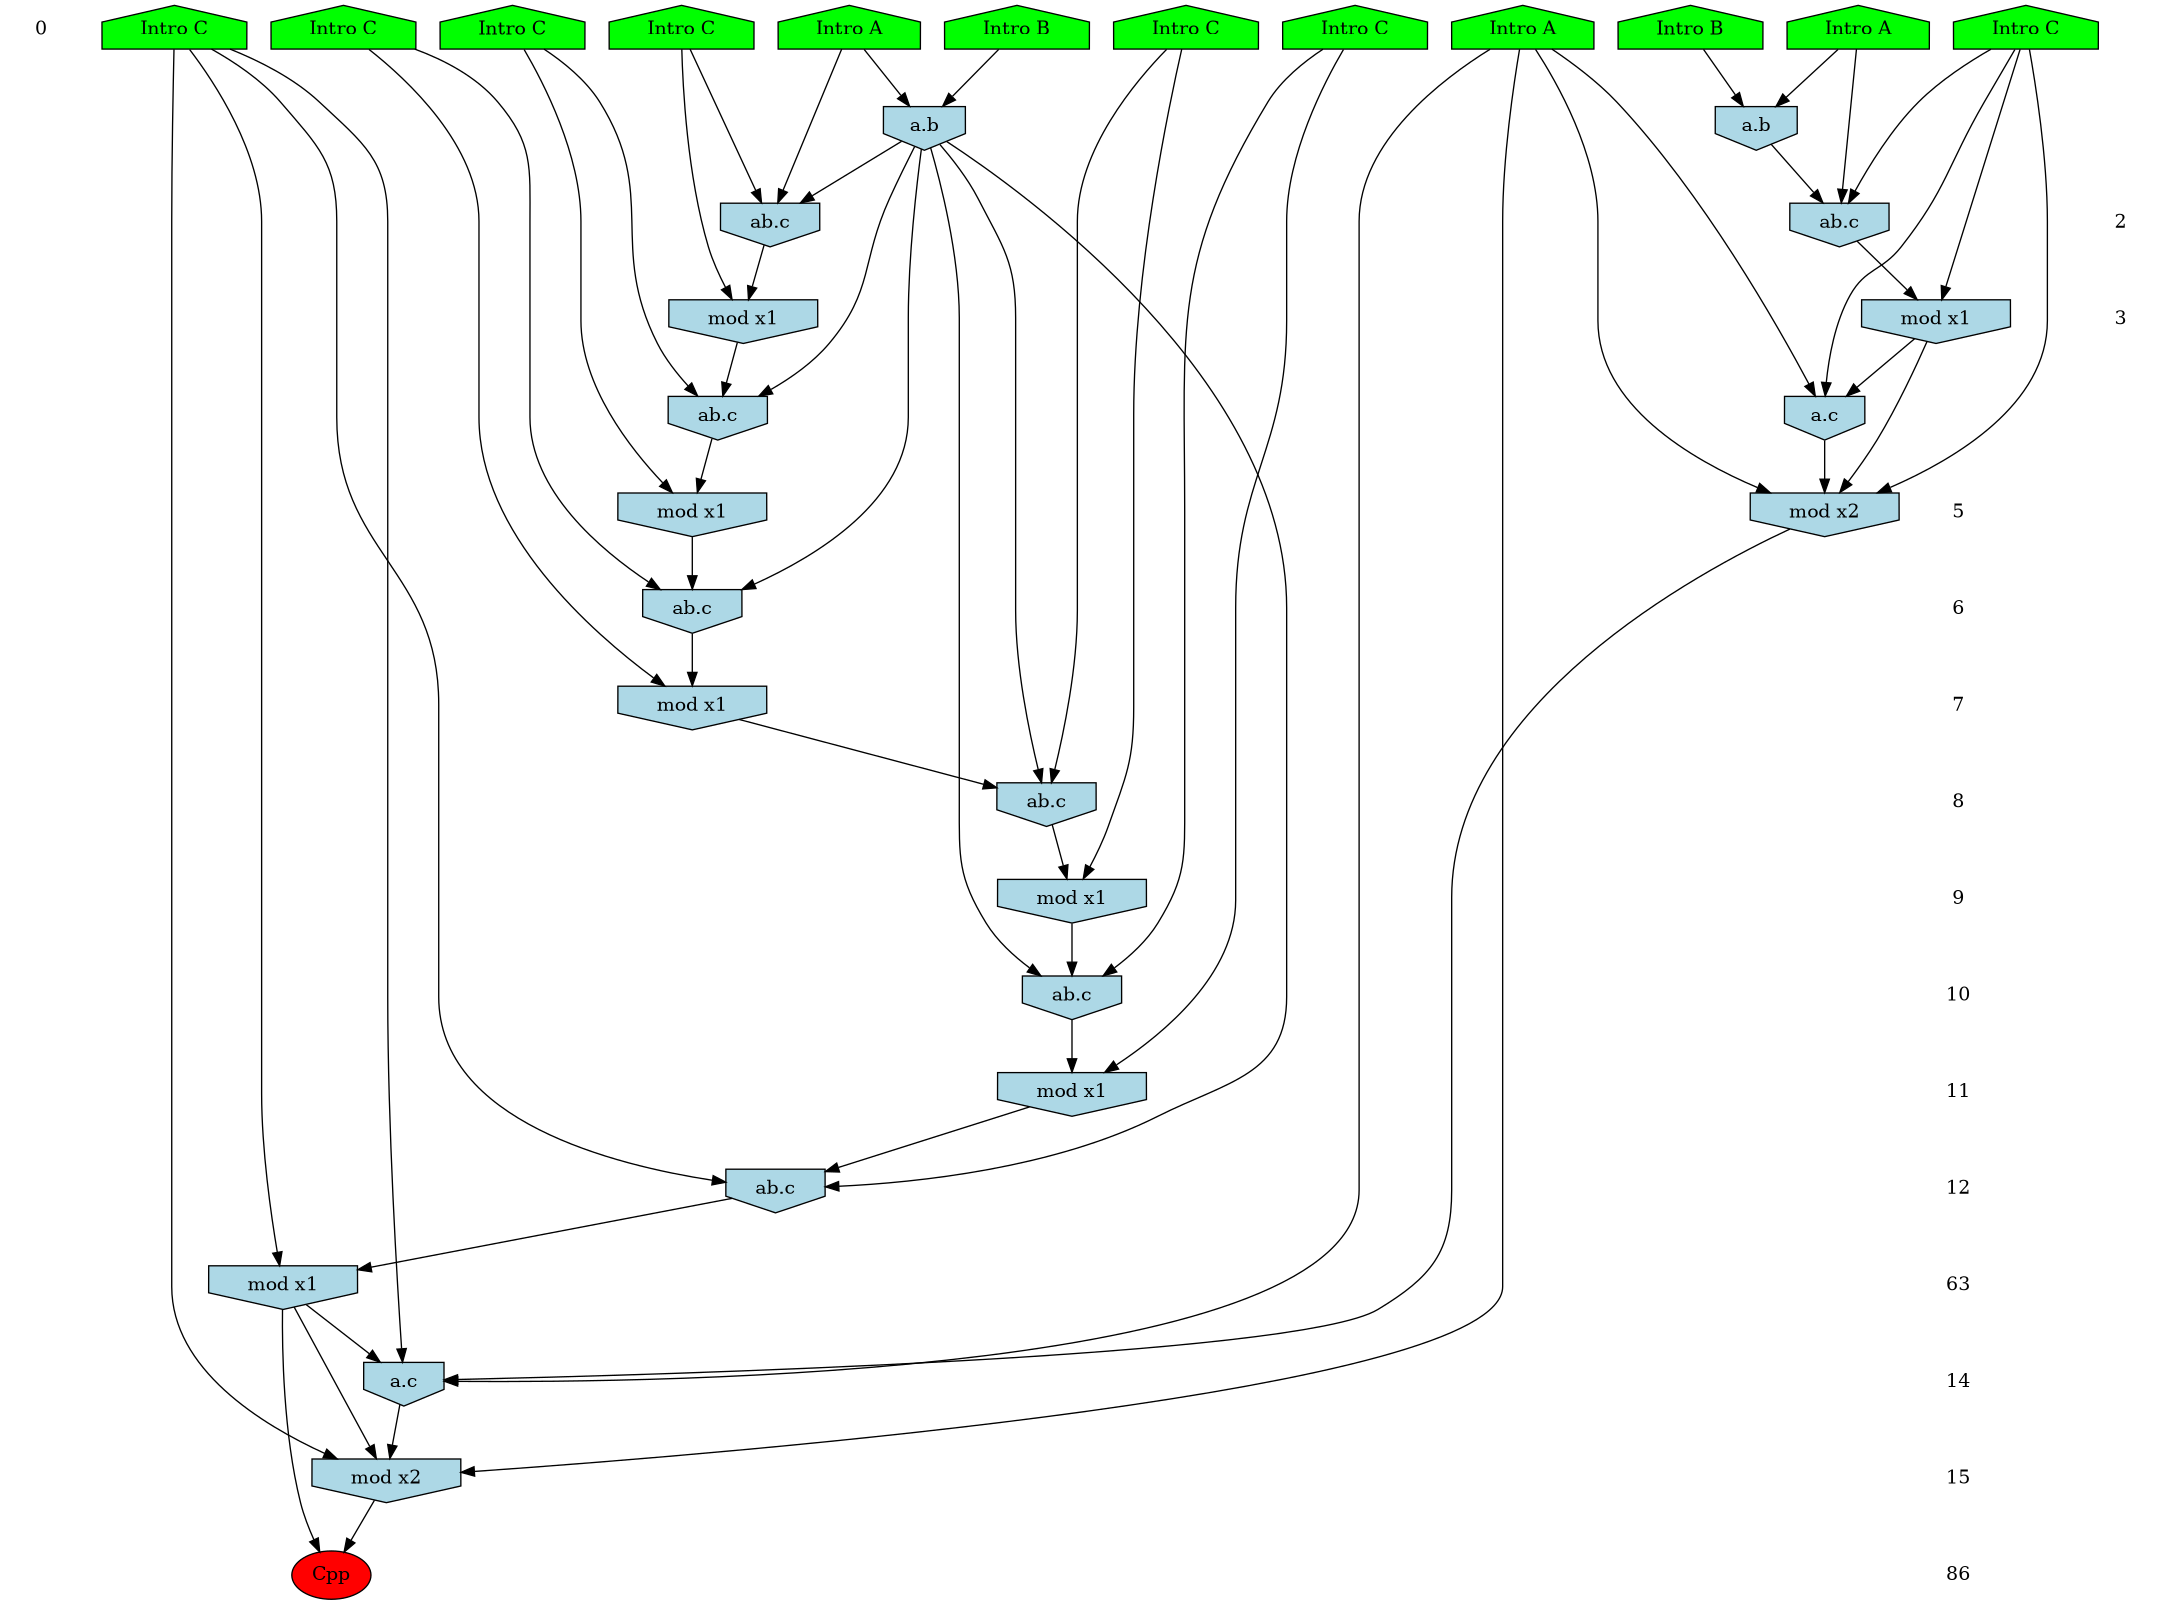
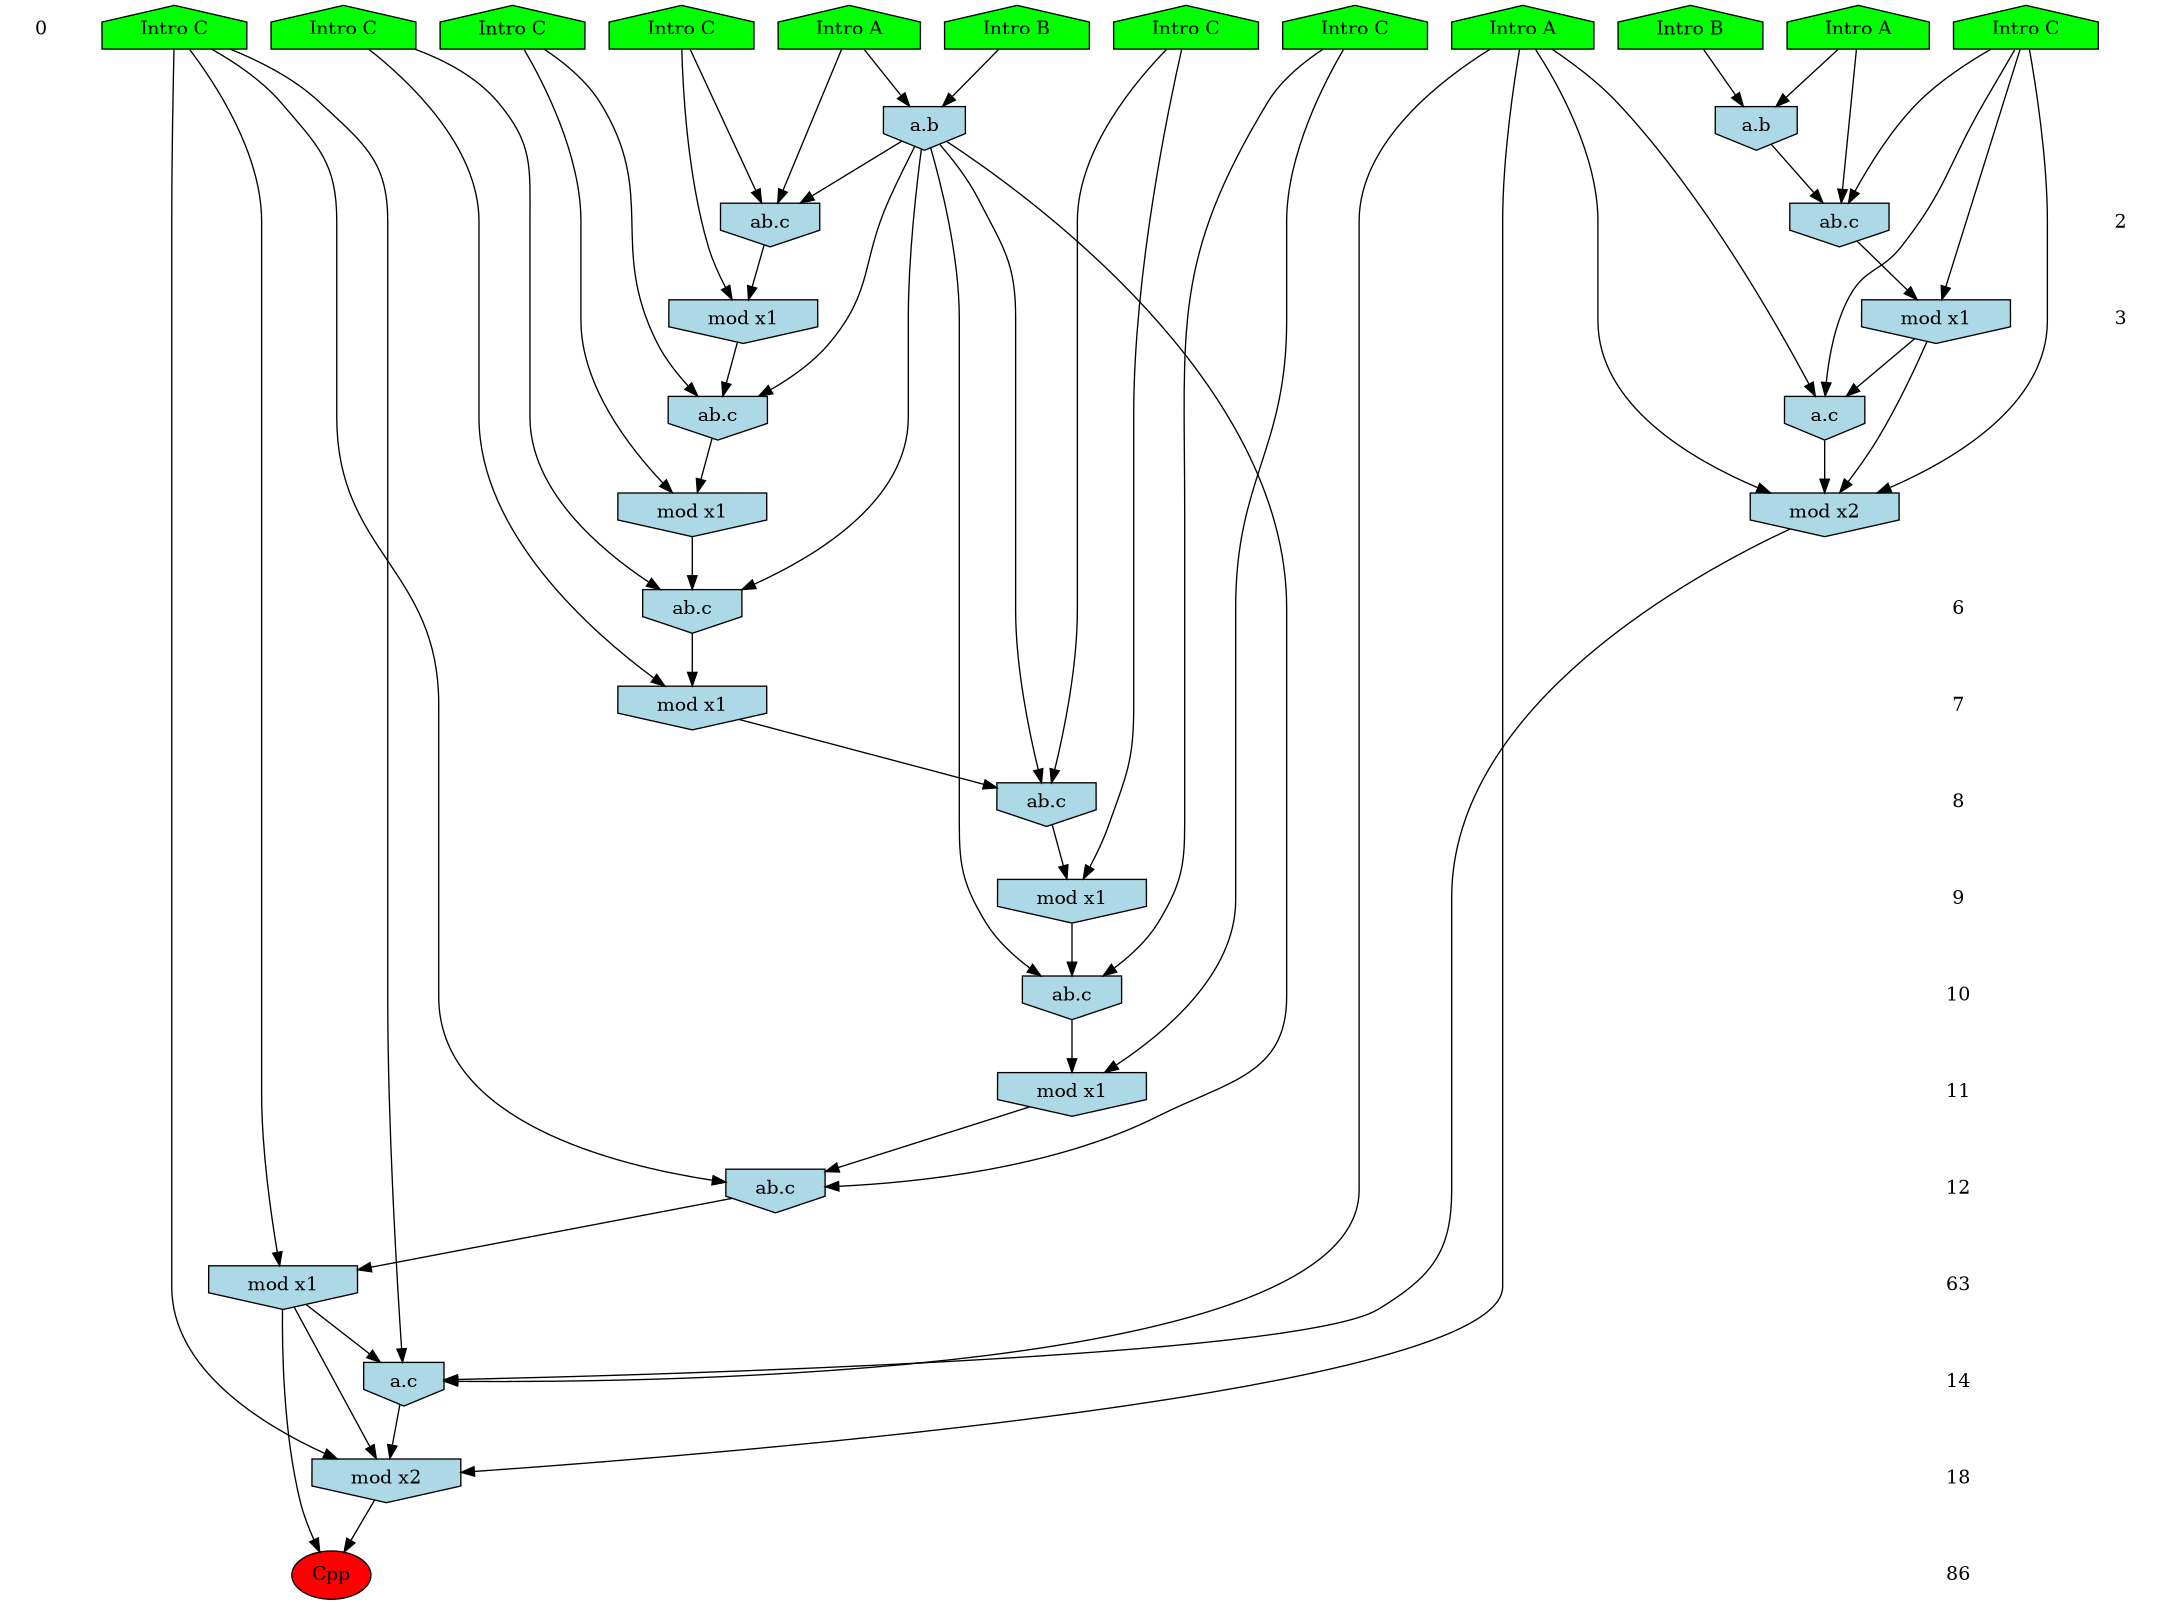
(1959, 513) -> none
(1959, 1479) -> (1959, 1479)
